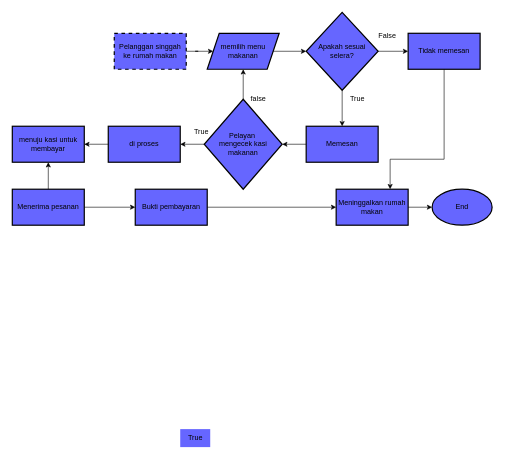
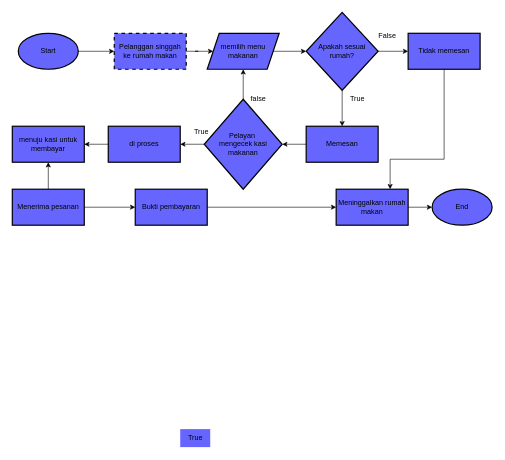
none -> (48, 51)
none -> (108, 51)
(342, 51) -> (342, 51)
